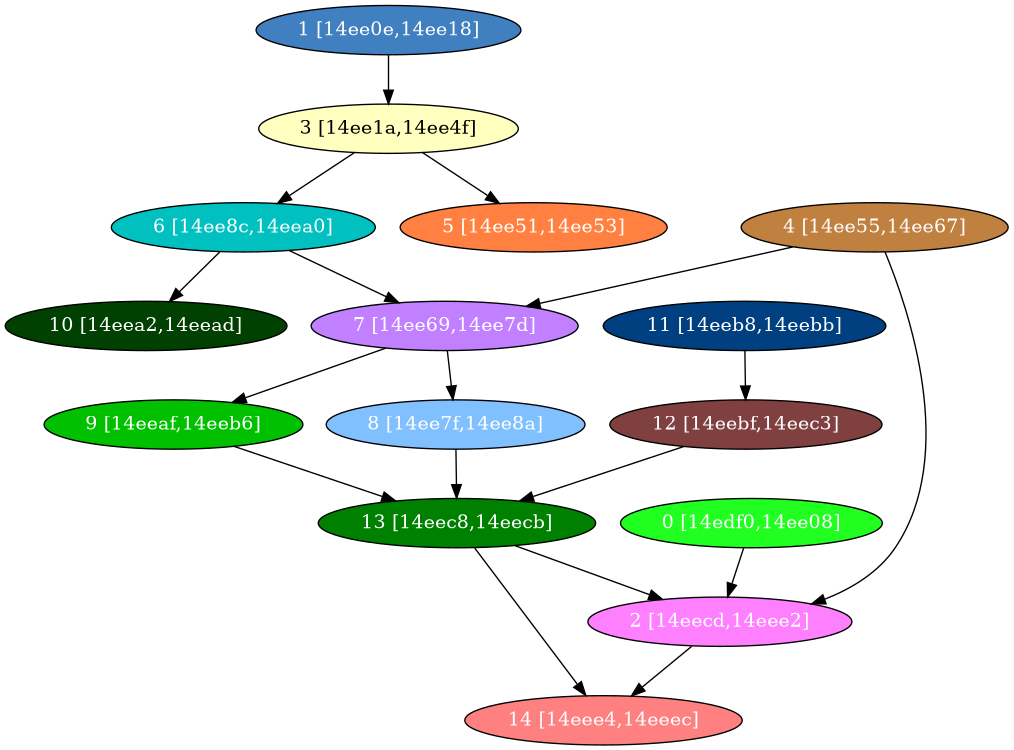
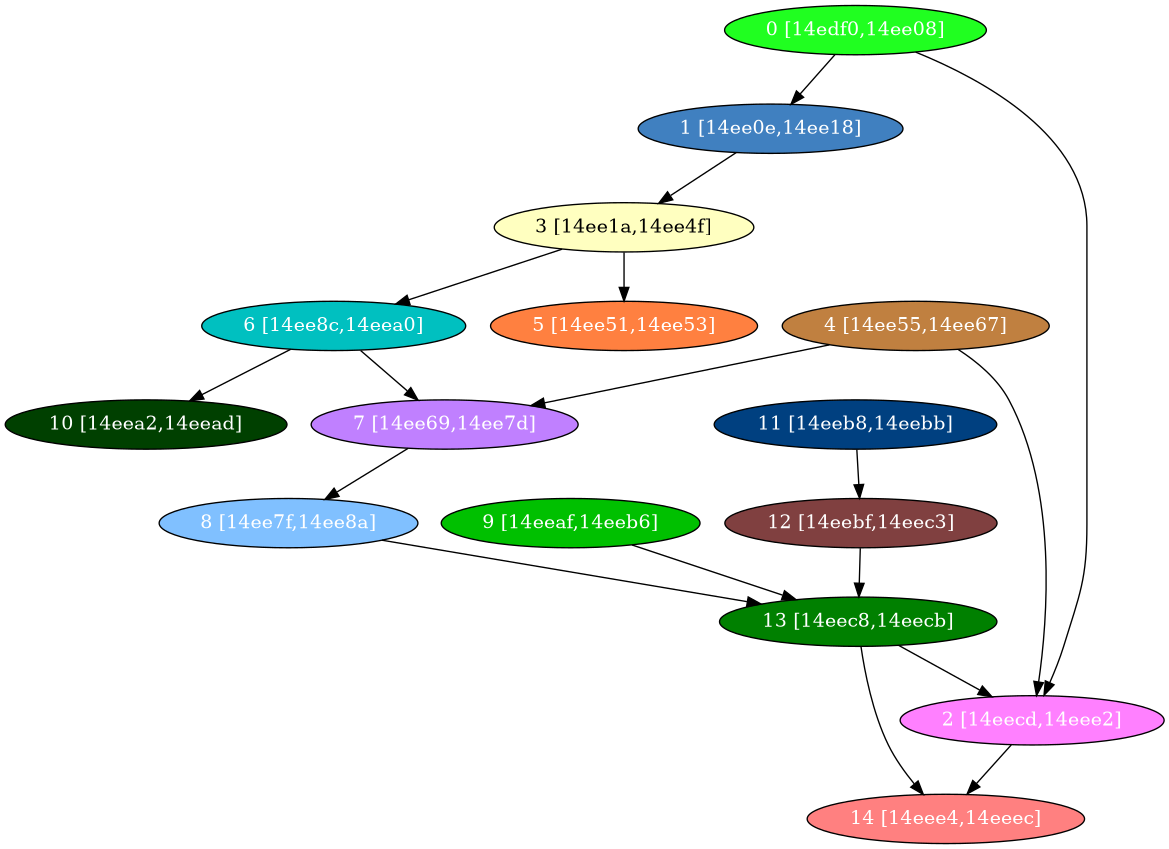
none -> (818, 74)
(316, 373) -> none
